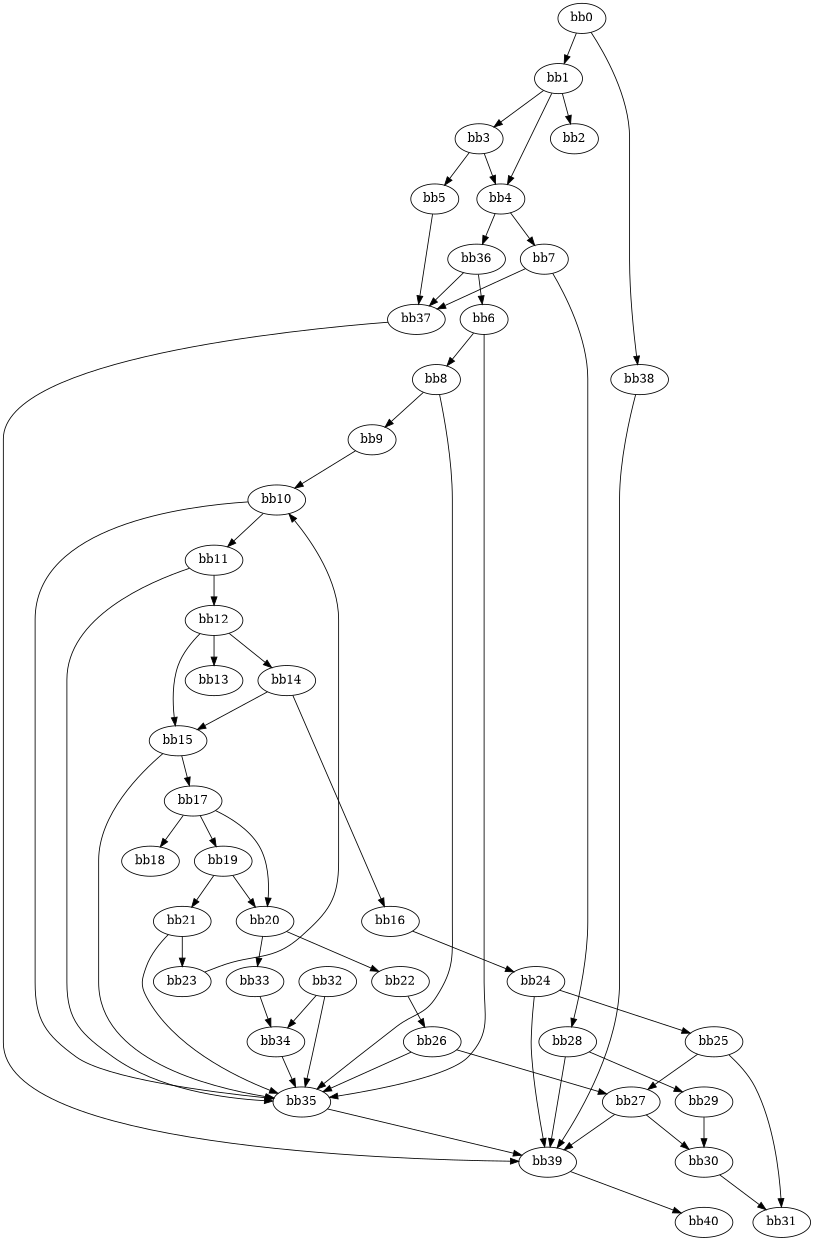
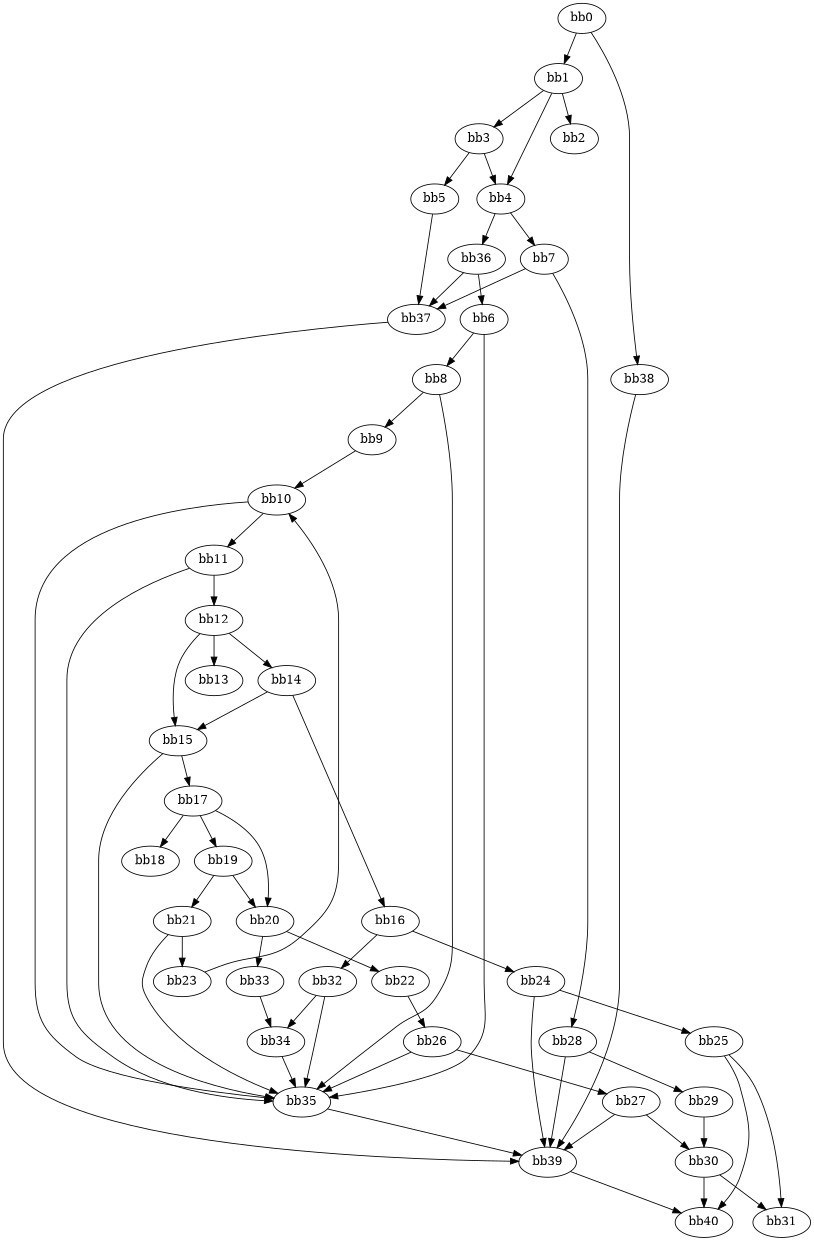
none -> (362, 949)
(676, 1069) -> (749, 1130)
none -> (704, 1188)
